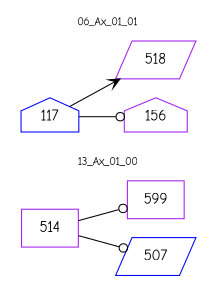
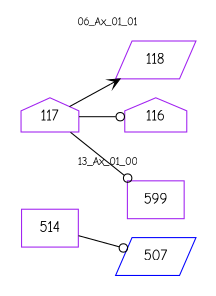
(156, 60) -> (156, 60)
(50, 117) -> (50, 117)
(156, 117) -> (156, 117)
(99, 215) -> (104, 159)
